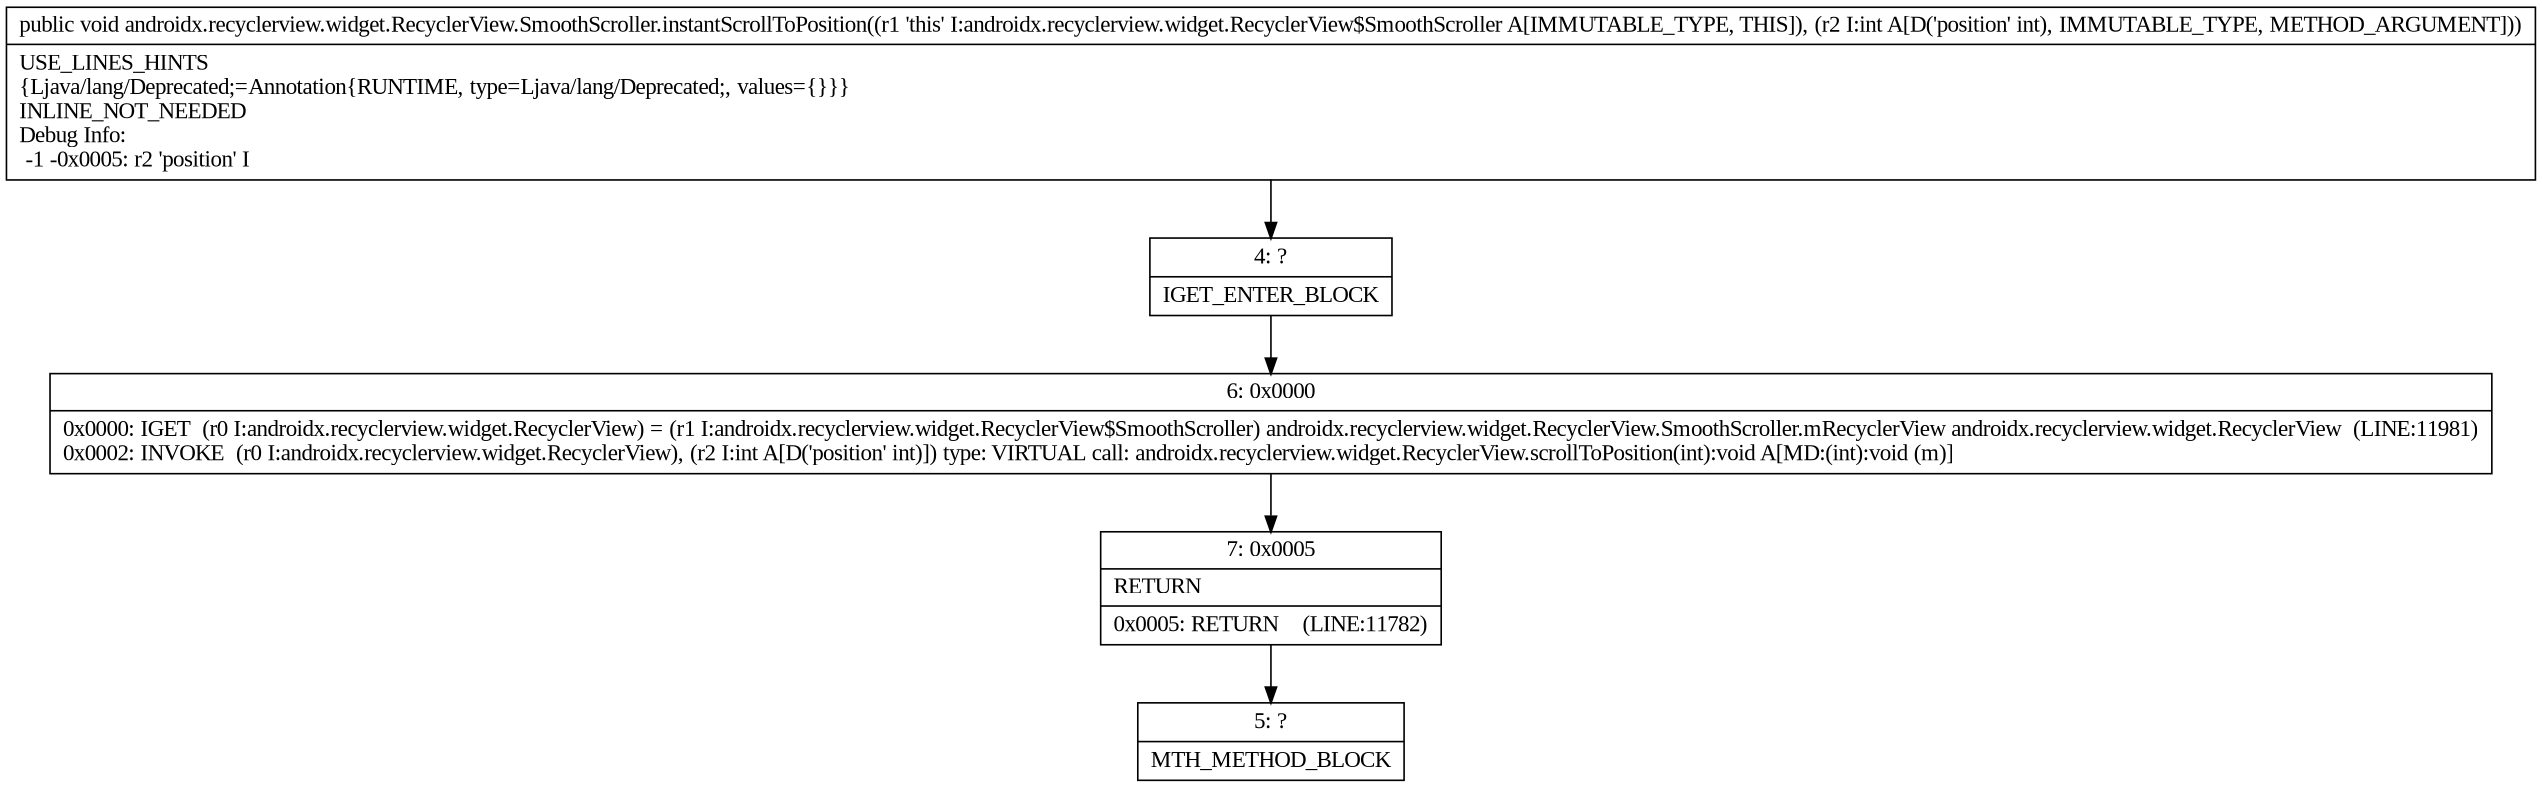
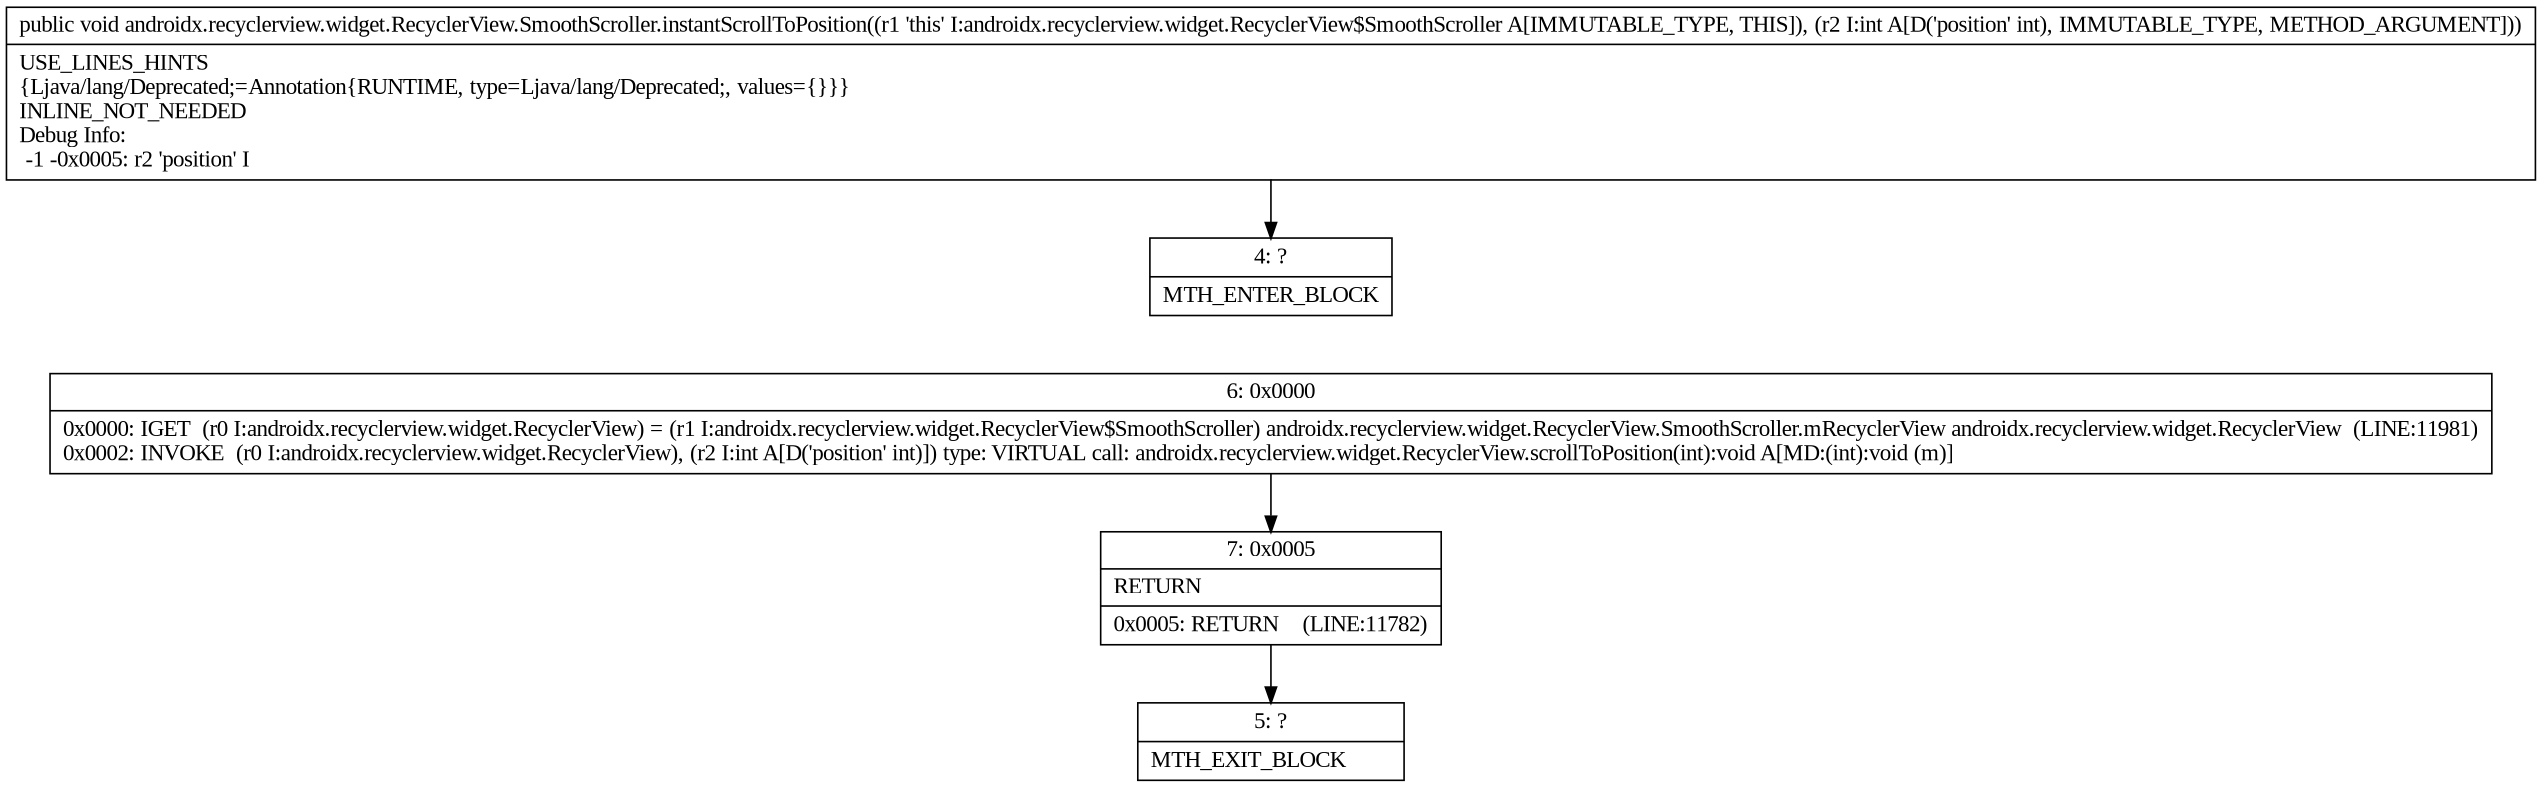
(1271, 295) -> (1271, 295)
(1271, 337) -> none
(1271, 760) -> (1248, 760)
